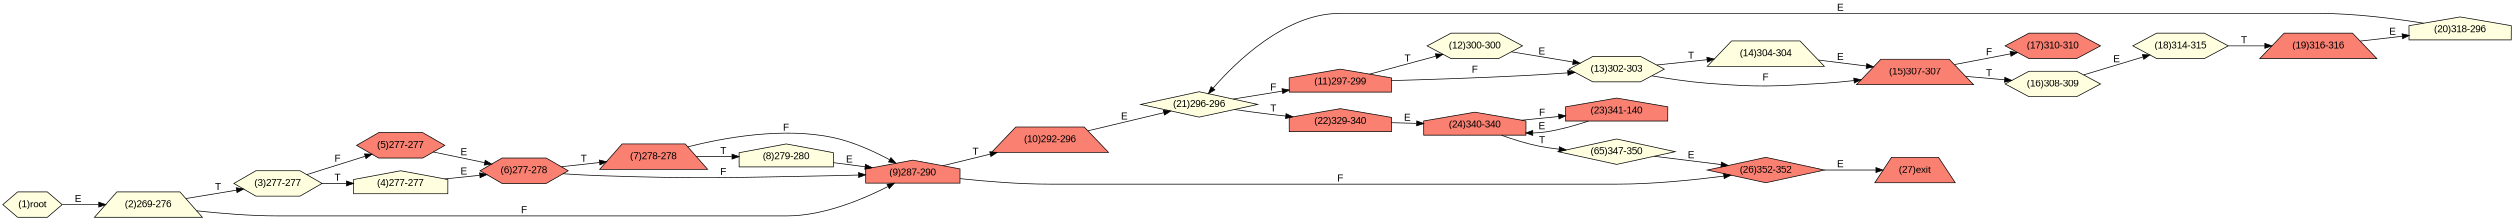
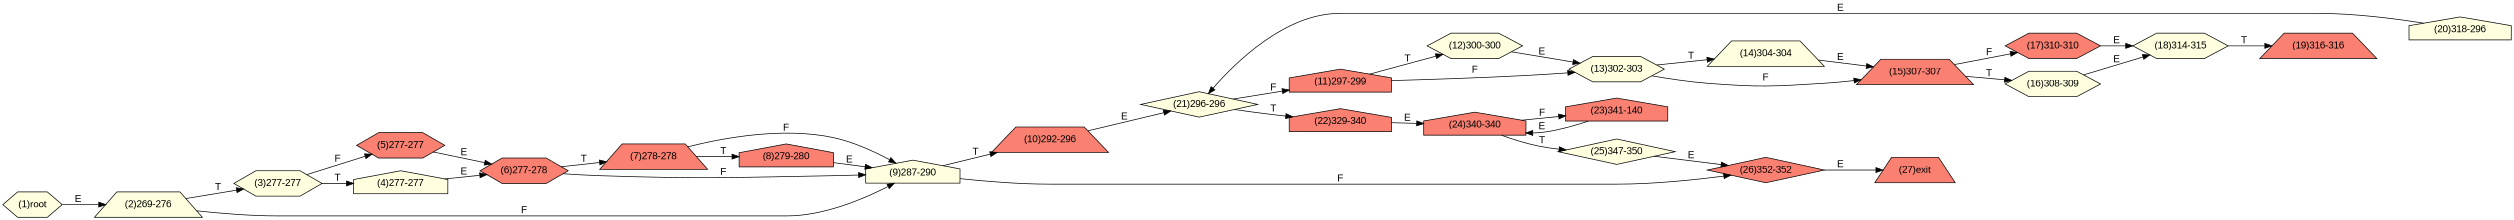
(2381, 39) -> none
none -> (2113, 46)
(1617, 152) -> (1617, 152)
(786, 157) -> (786, 157)
(913, 173) -> (913, 173)
